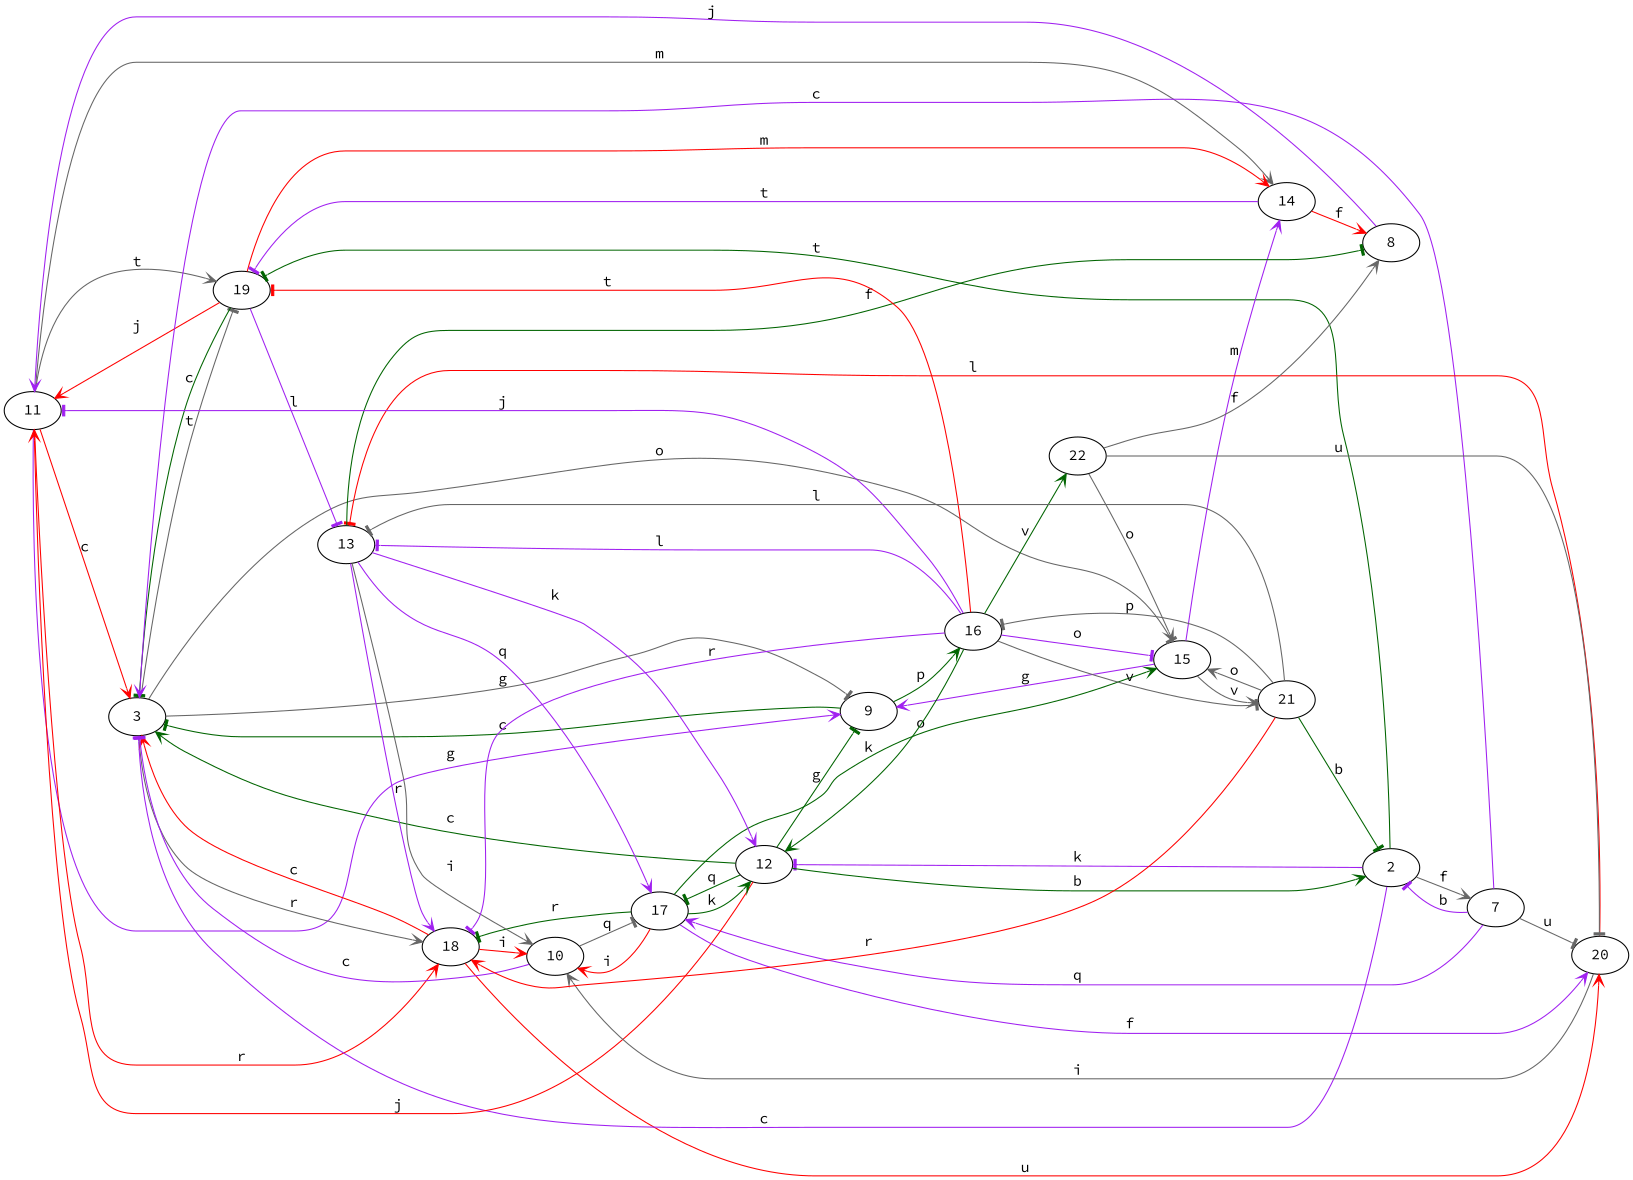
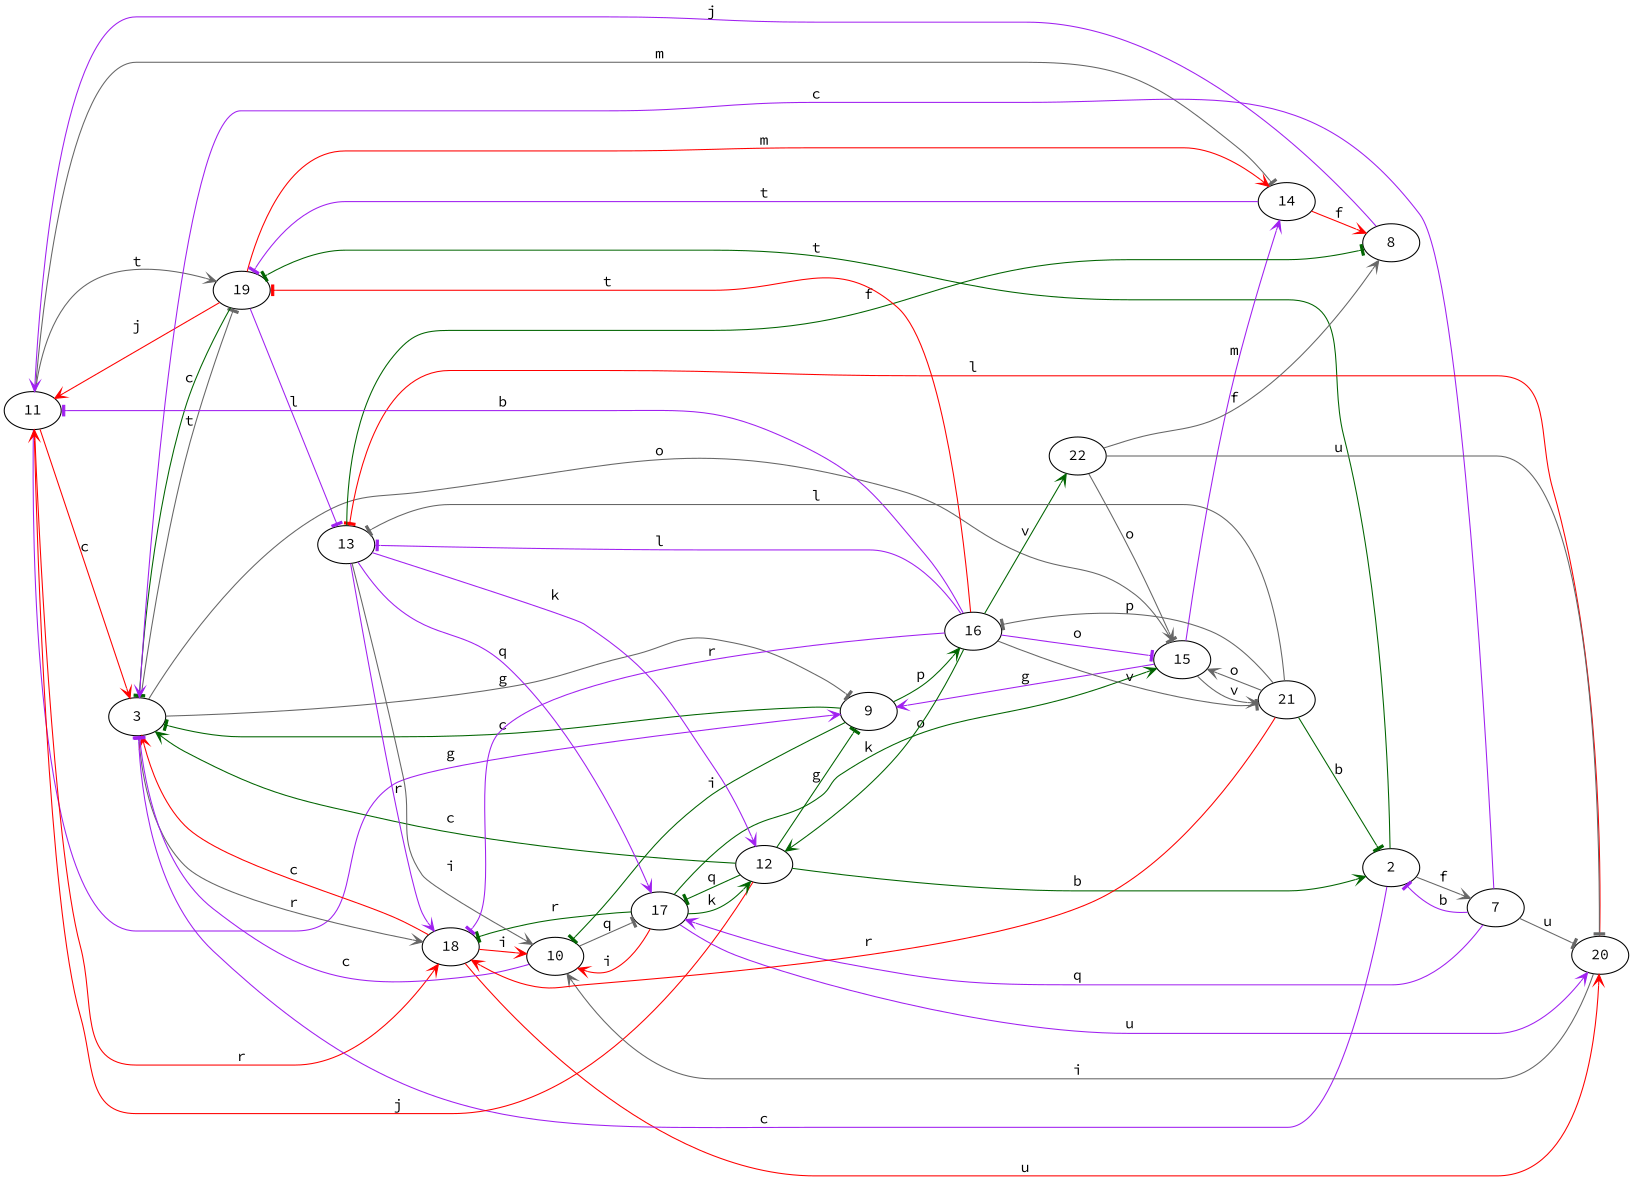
(543, 62) -> (543, 62)
(503, 403) -> (503, 403)
none -> (694, 809)
(1080, 866) -> none
(1130, 1024) -> (1130, 1024)
